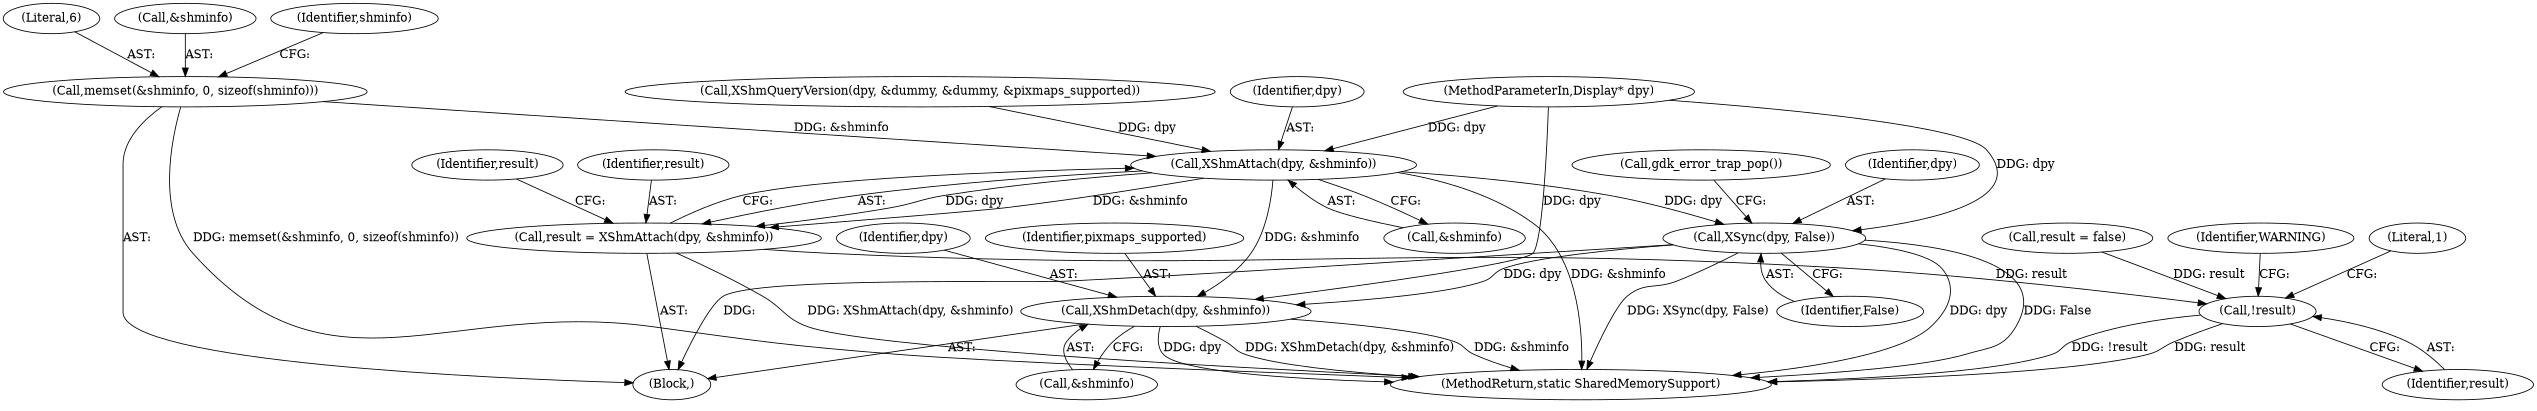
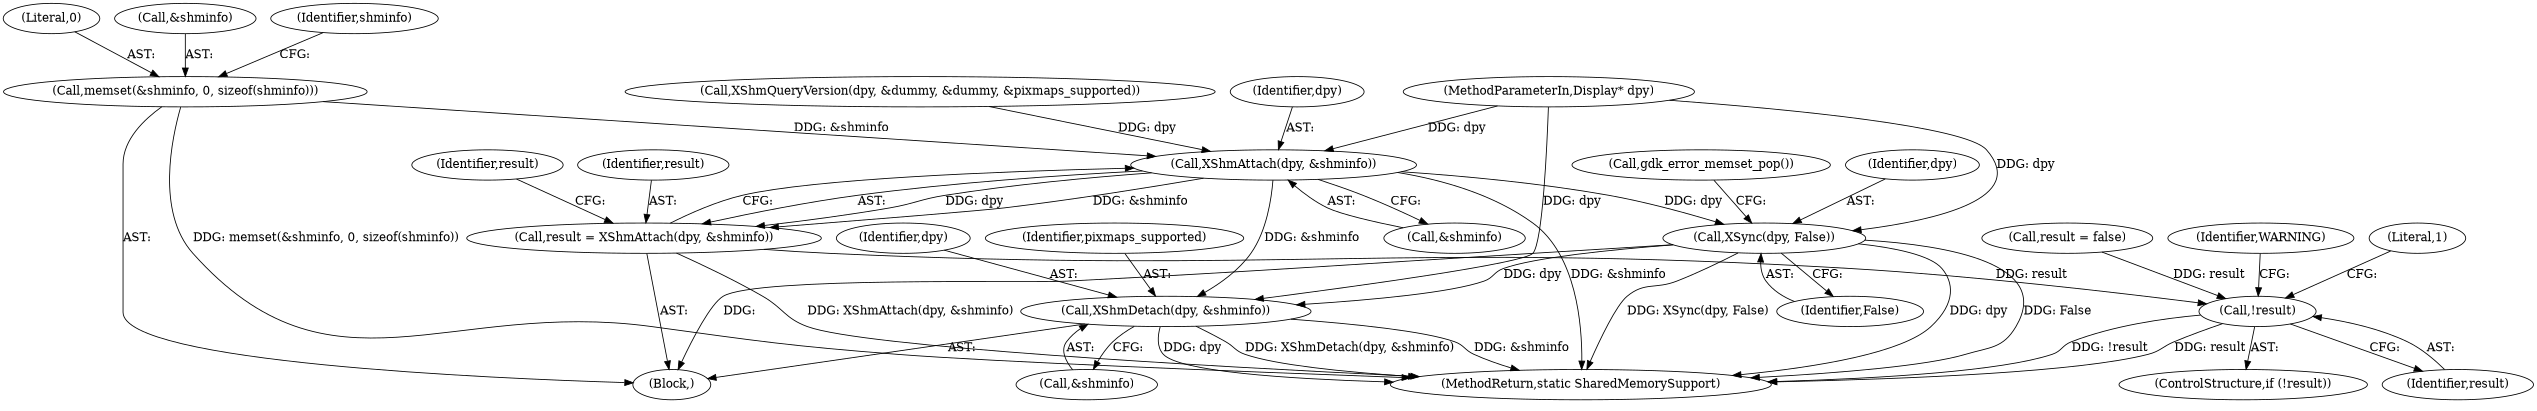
(52, 19) -> (52, 19)
(1701, 165) -> (1701, 165)
none -> (2243, 385)
